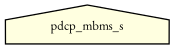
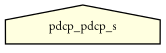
(87, 27) -> (83, 27)
